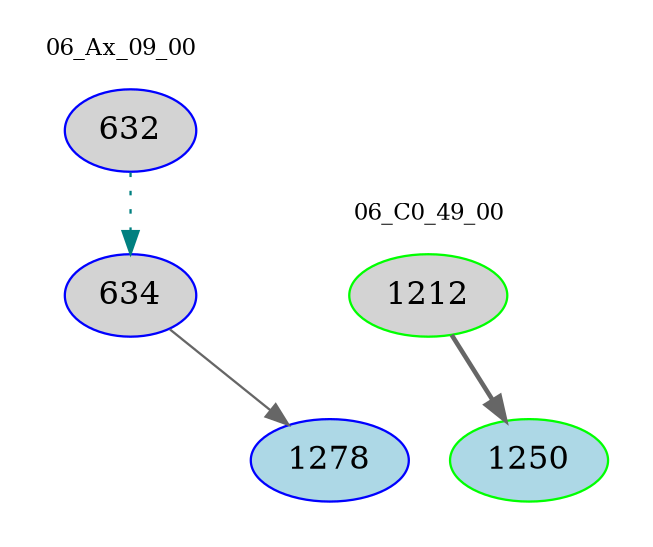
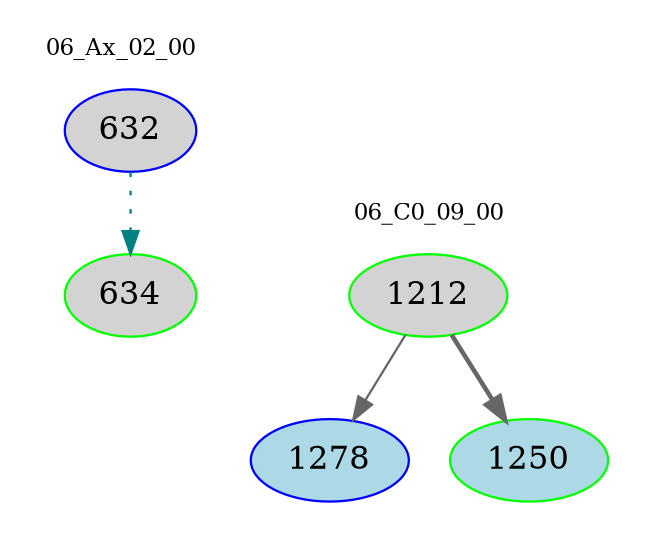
(121, 49) -> (121, 49)
(429, 214) -> (429, 214)
(131, 295) -> (131, 295)
(220, 370) -> (385, 368)
